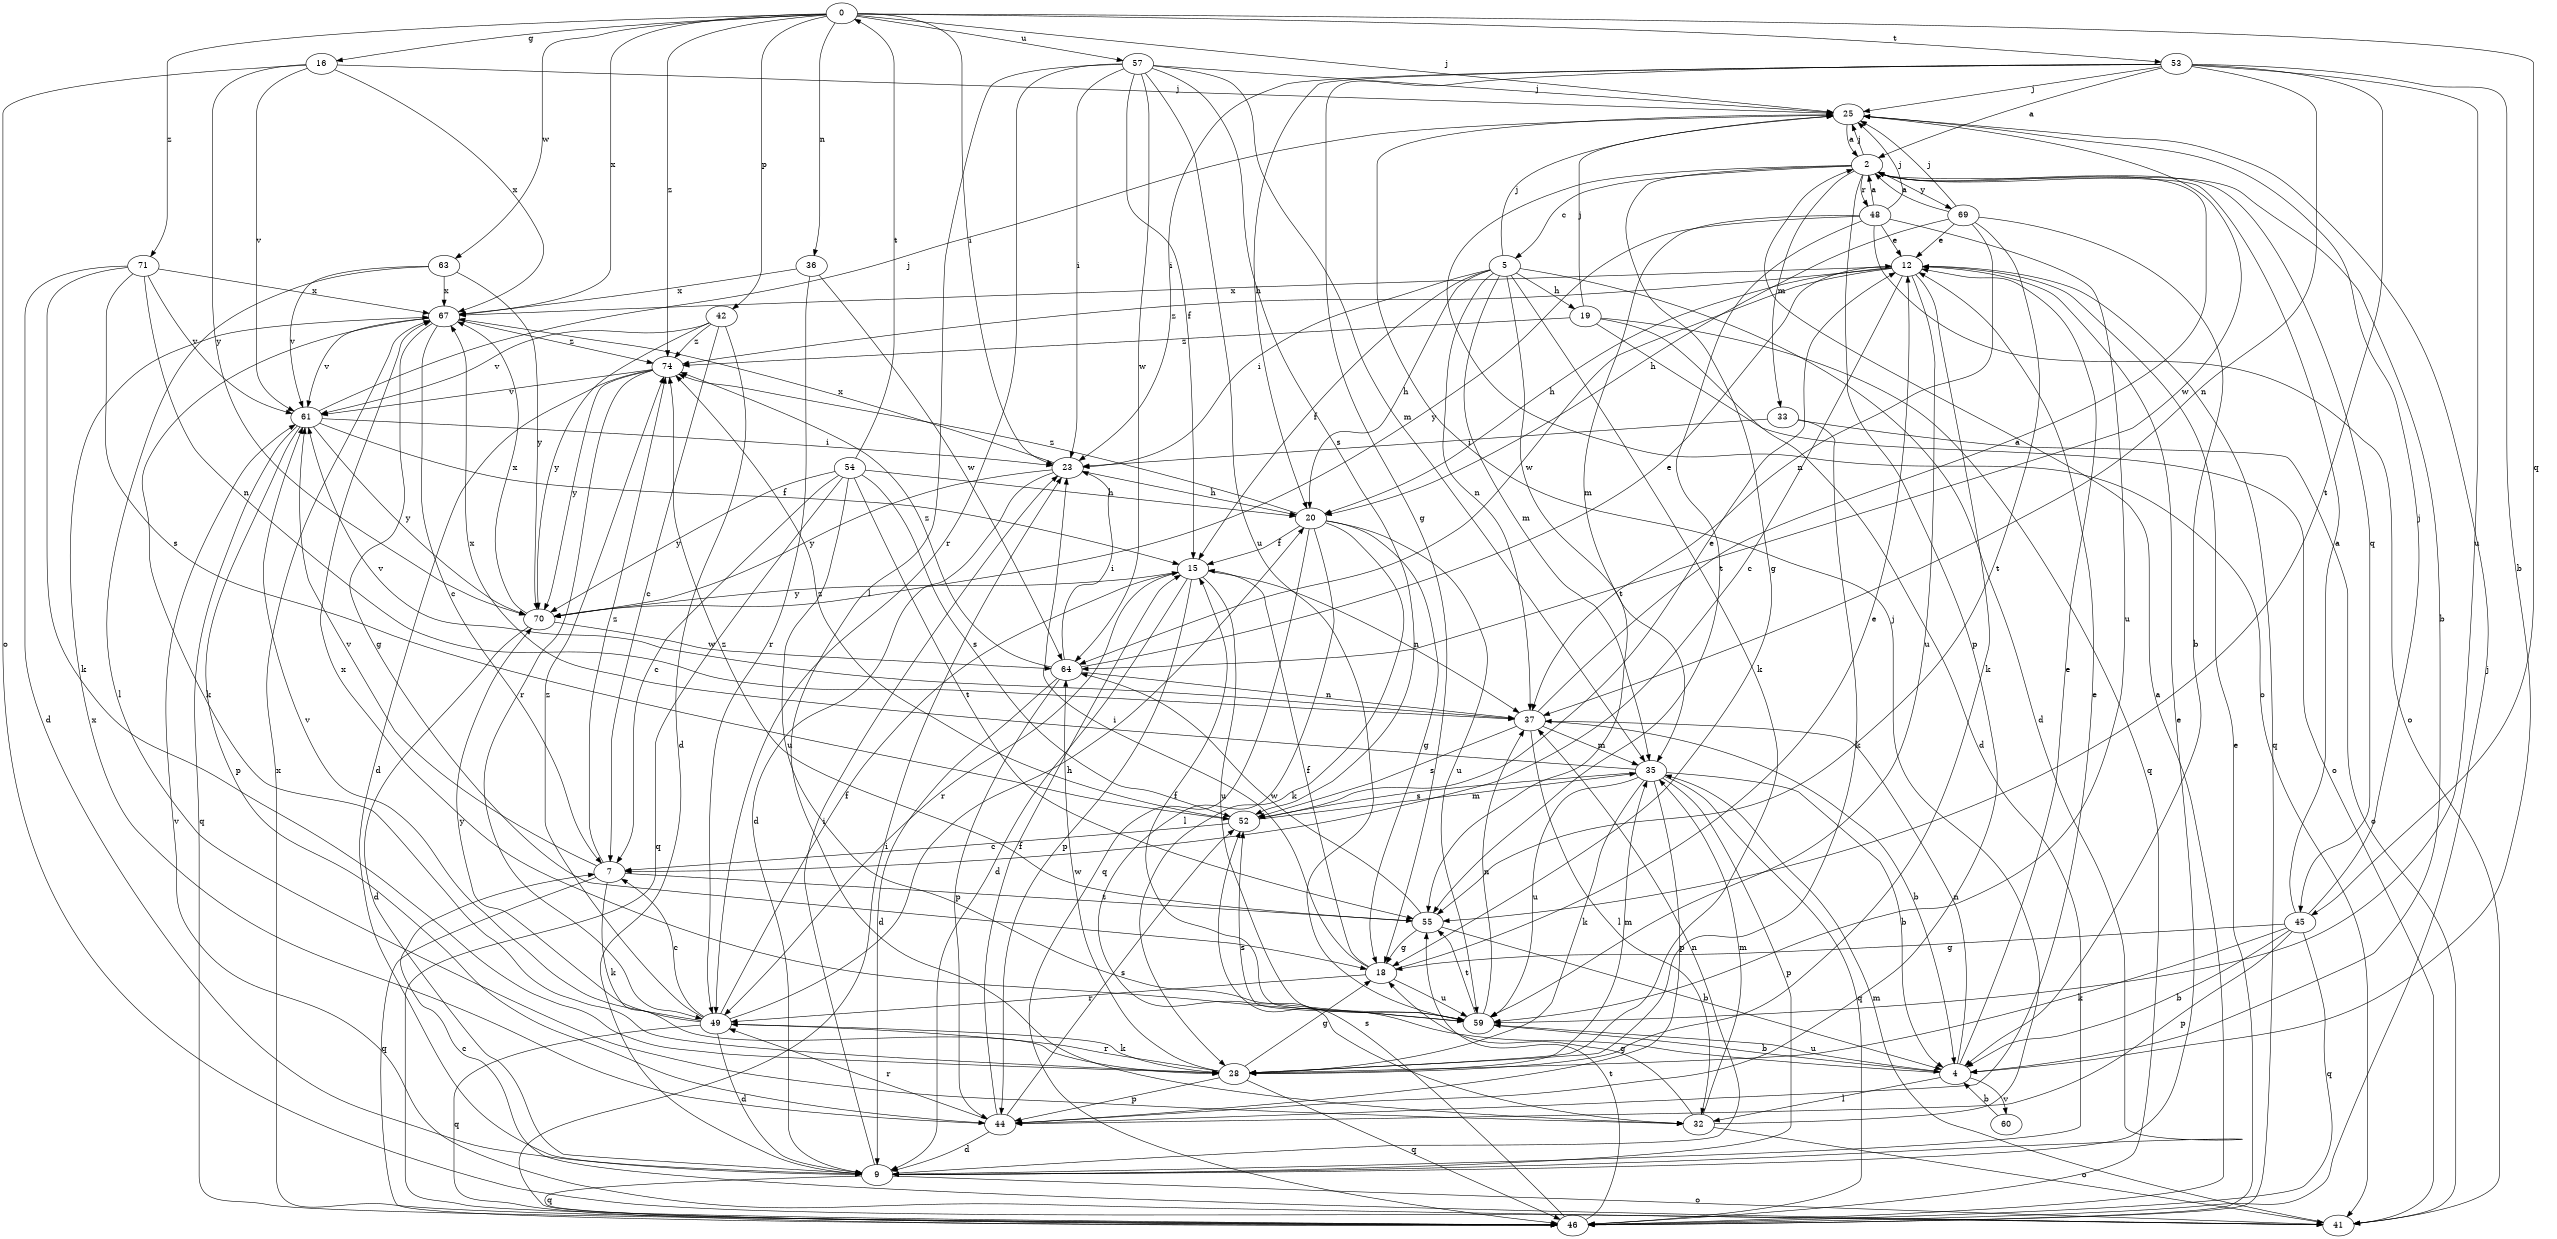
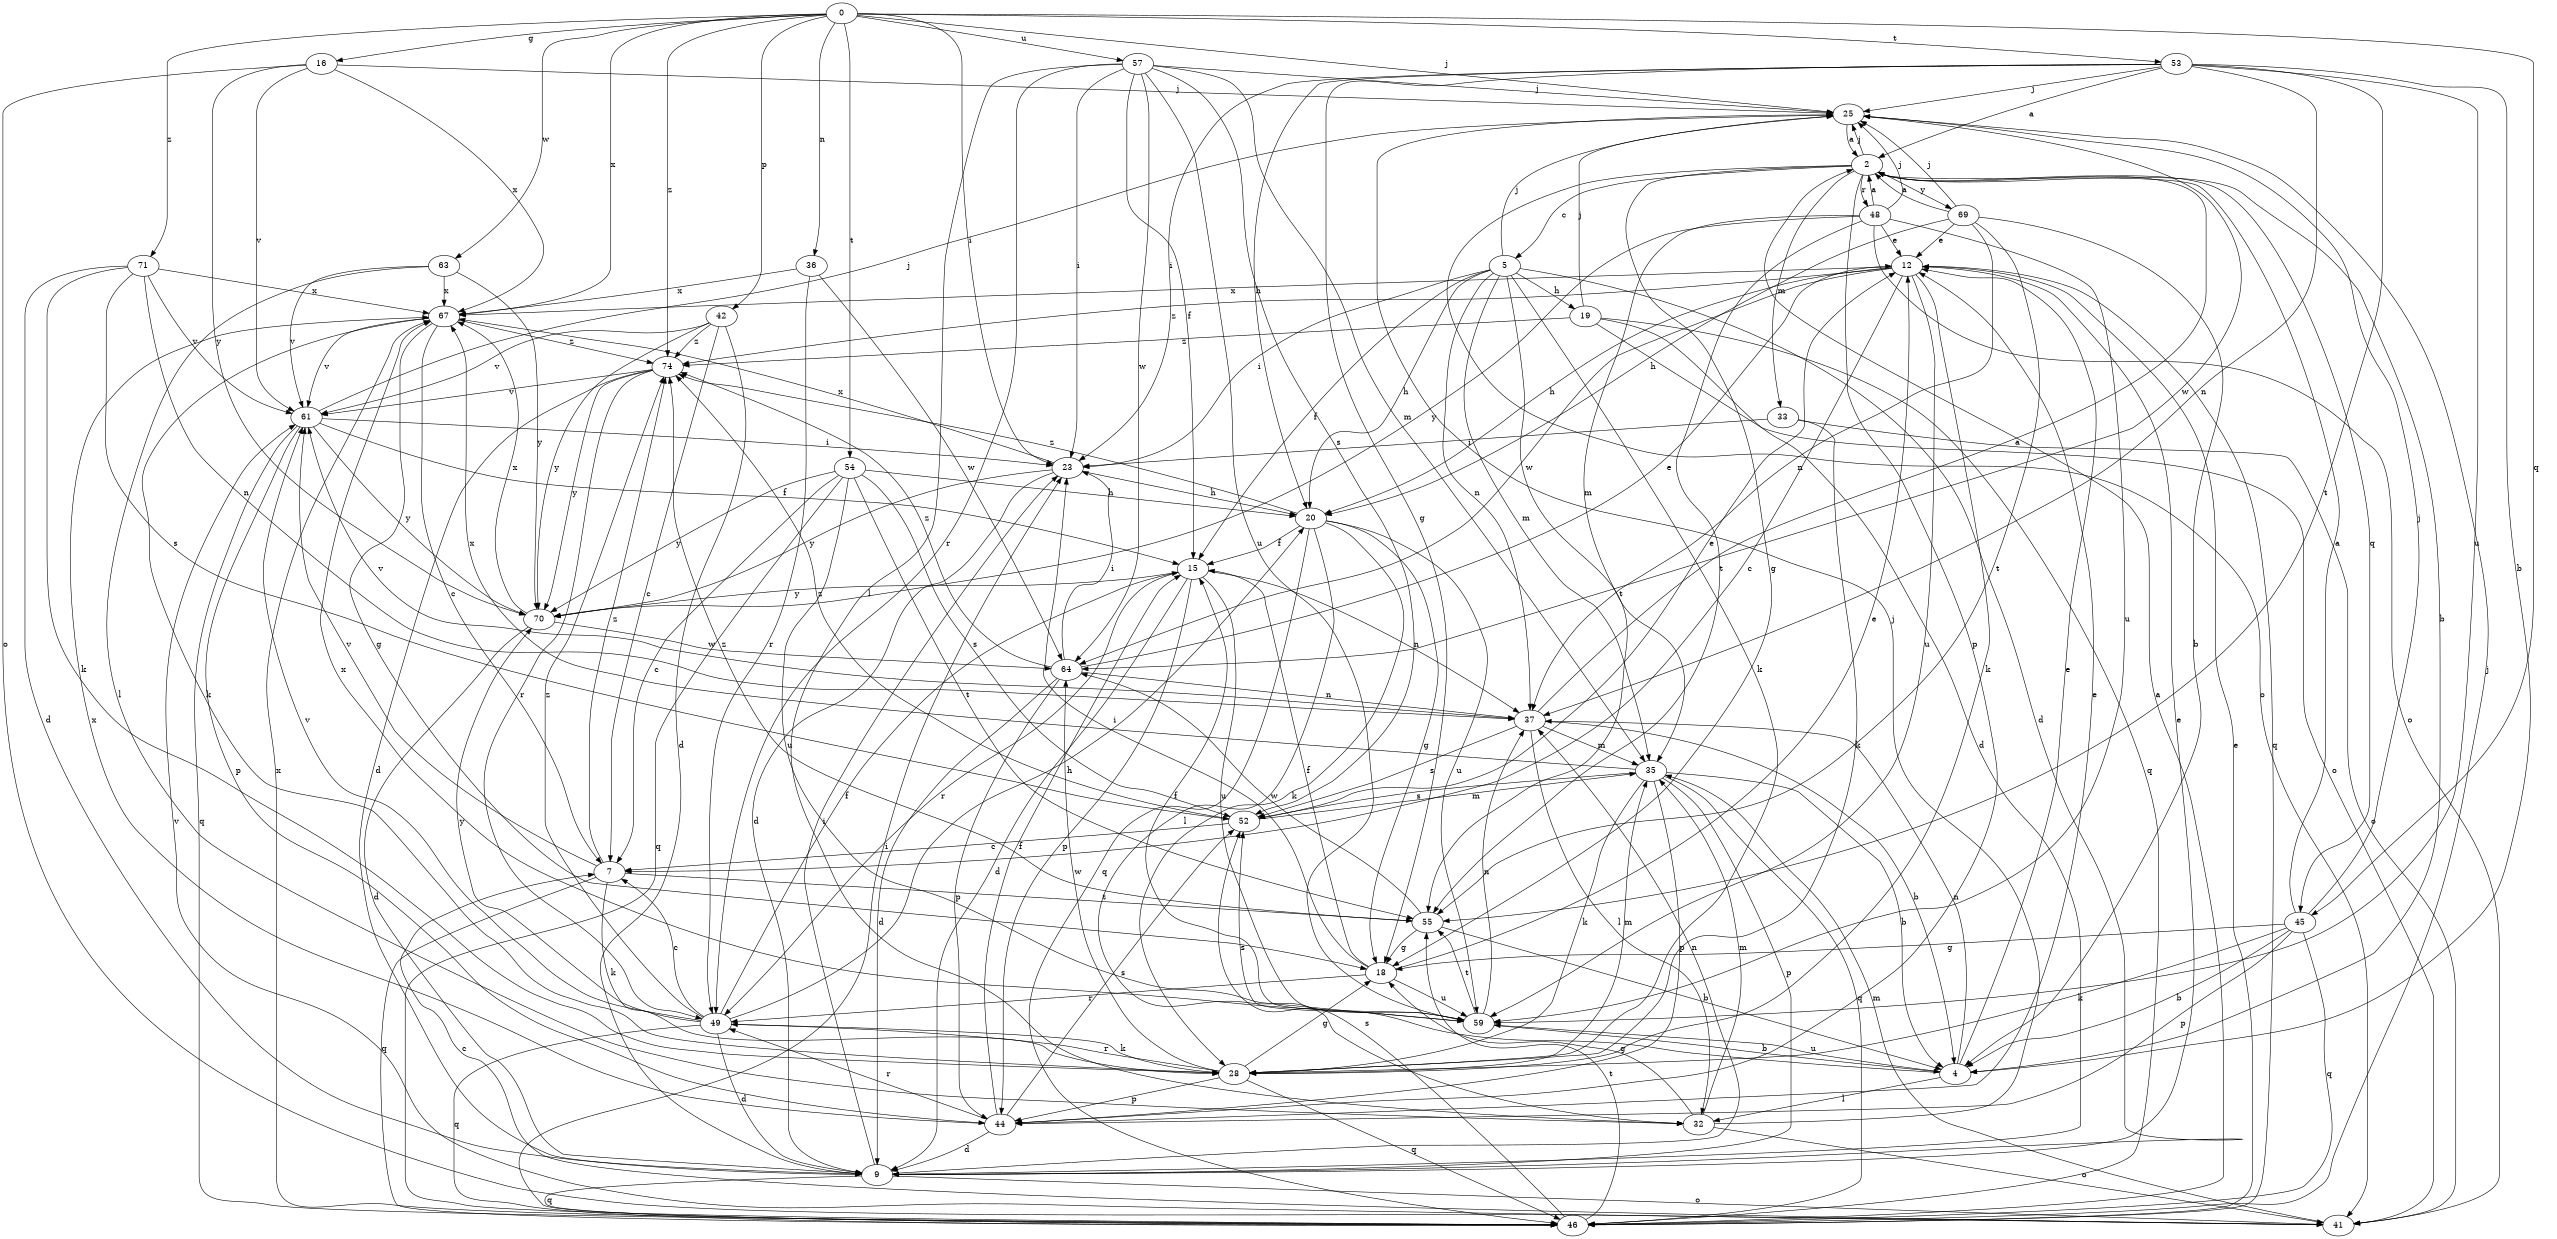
(894, 236) -> (850, 237)
(1534, 869) -> none
(2006, 1125) -> none
